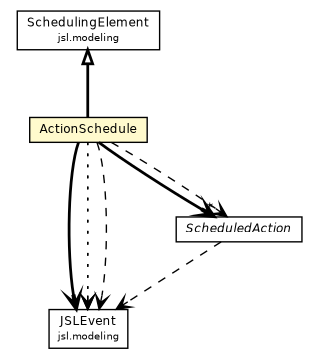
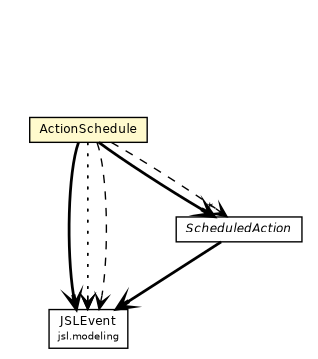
(88, 30) -> none
(175, 272) -> (175, 272)
